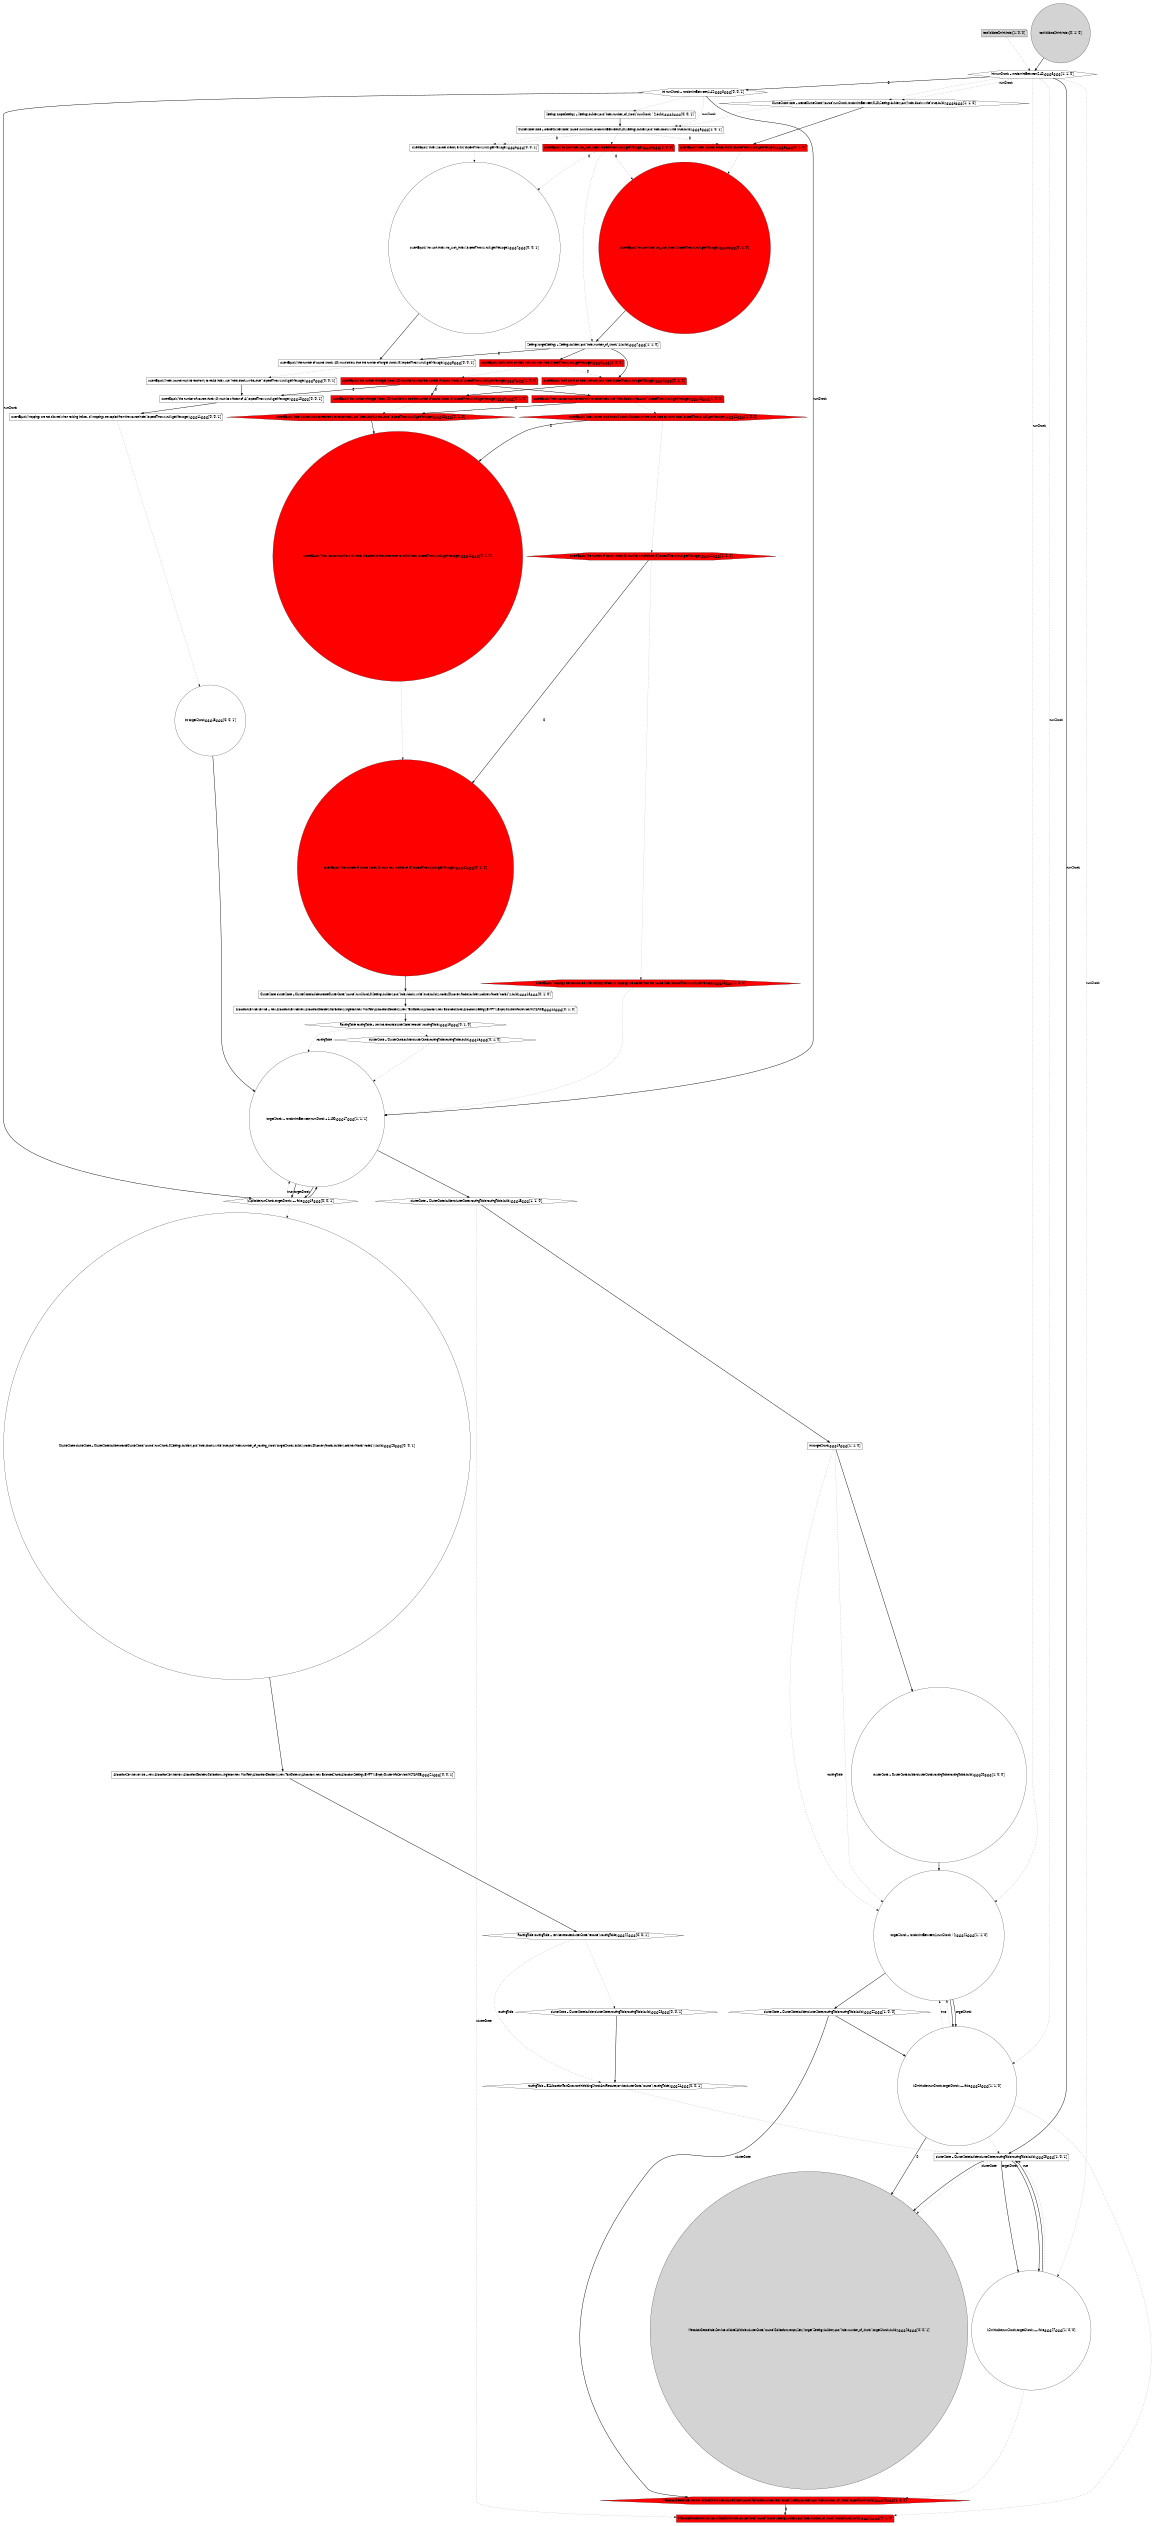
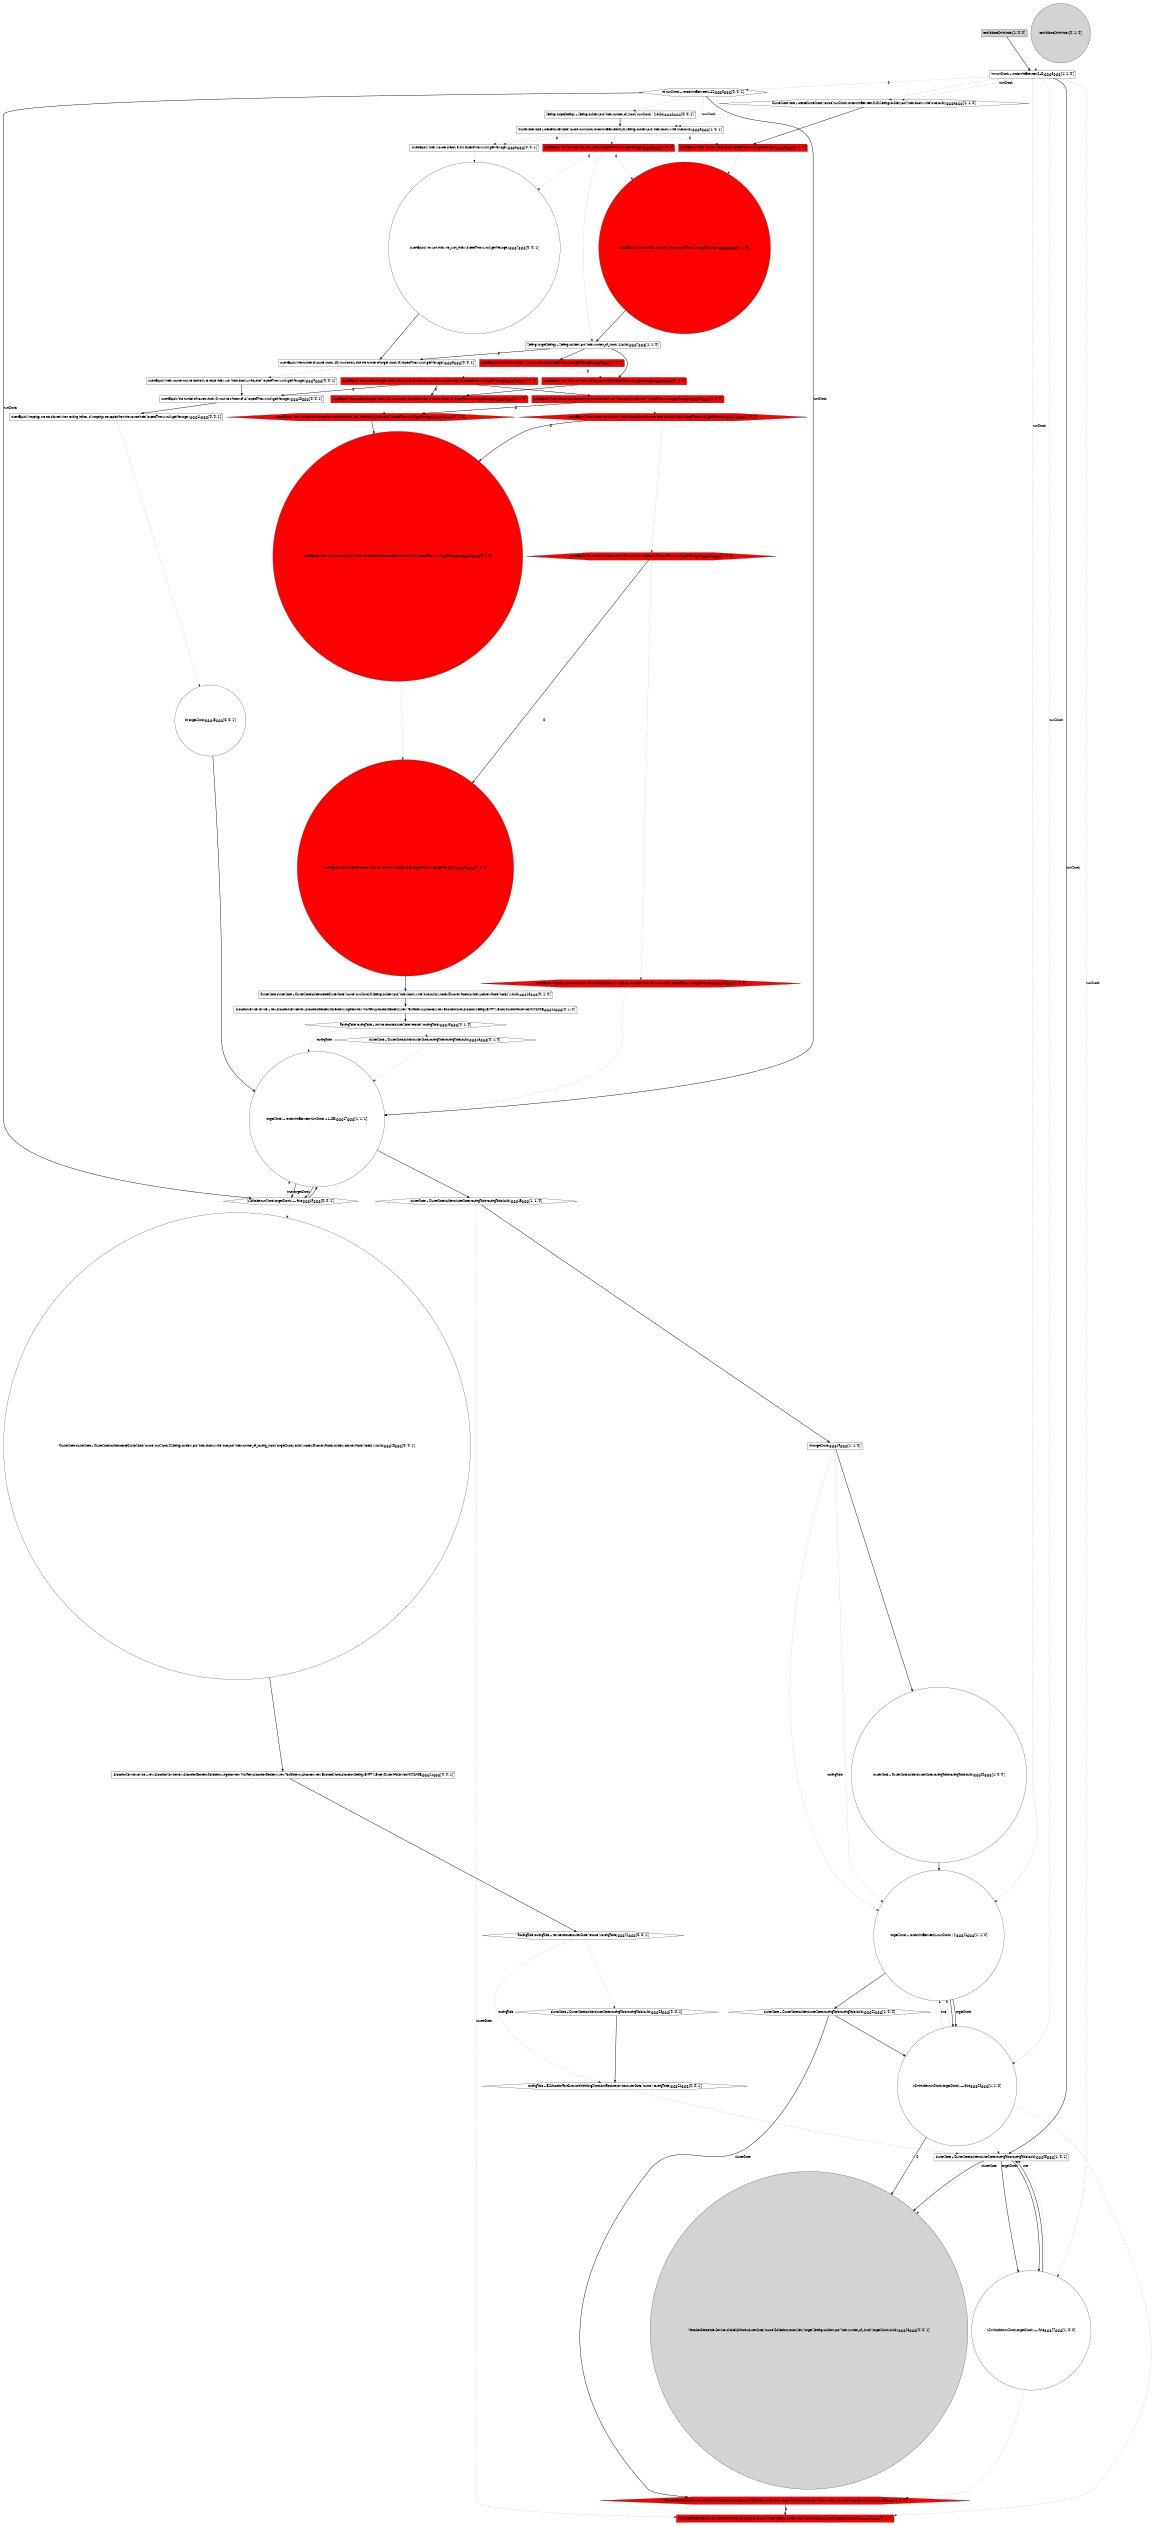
(1018, 53) -> (1018, 53)
(1040, 63) -> (1040, 63)
(1033, 74) -> (1033, 74)
(869, 83) -> (869, 83)
